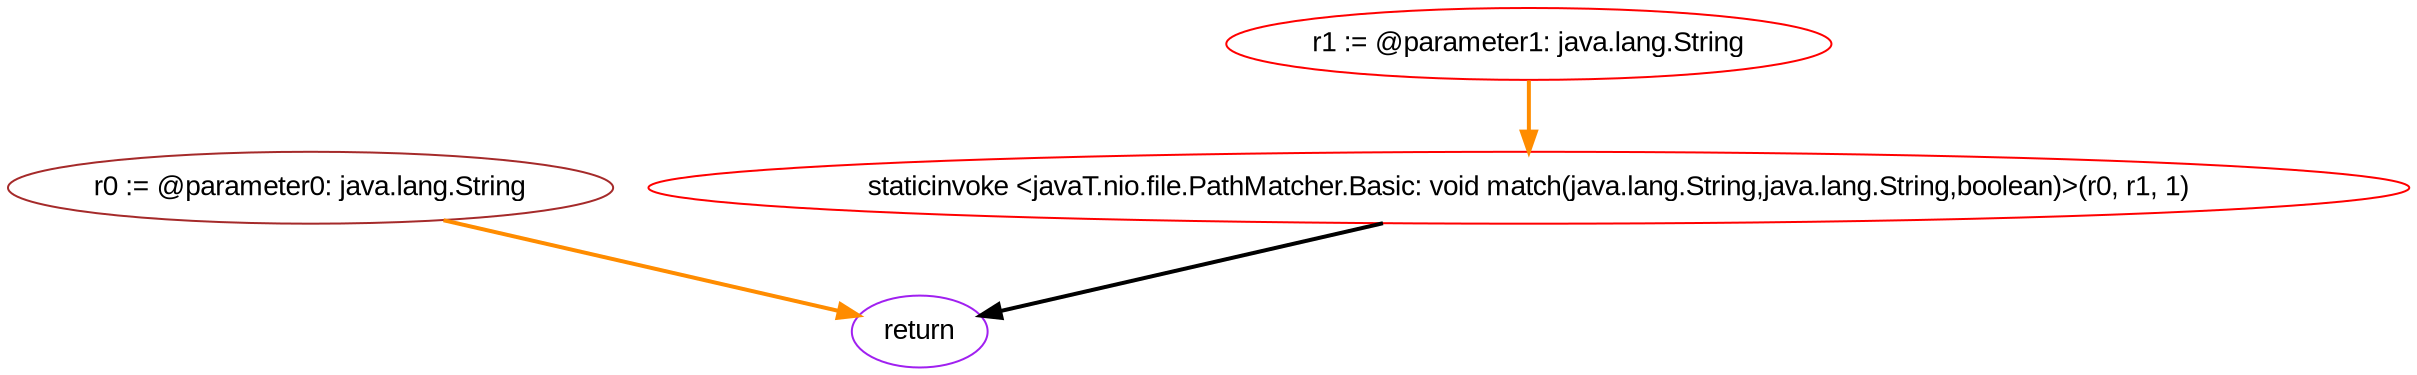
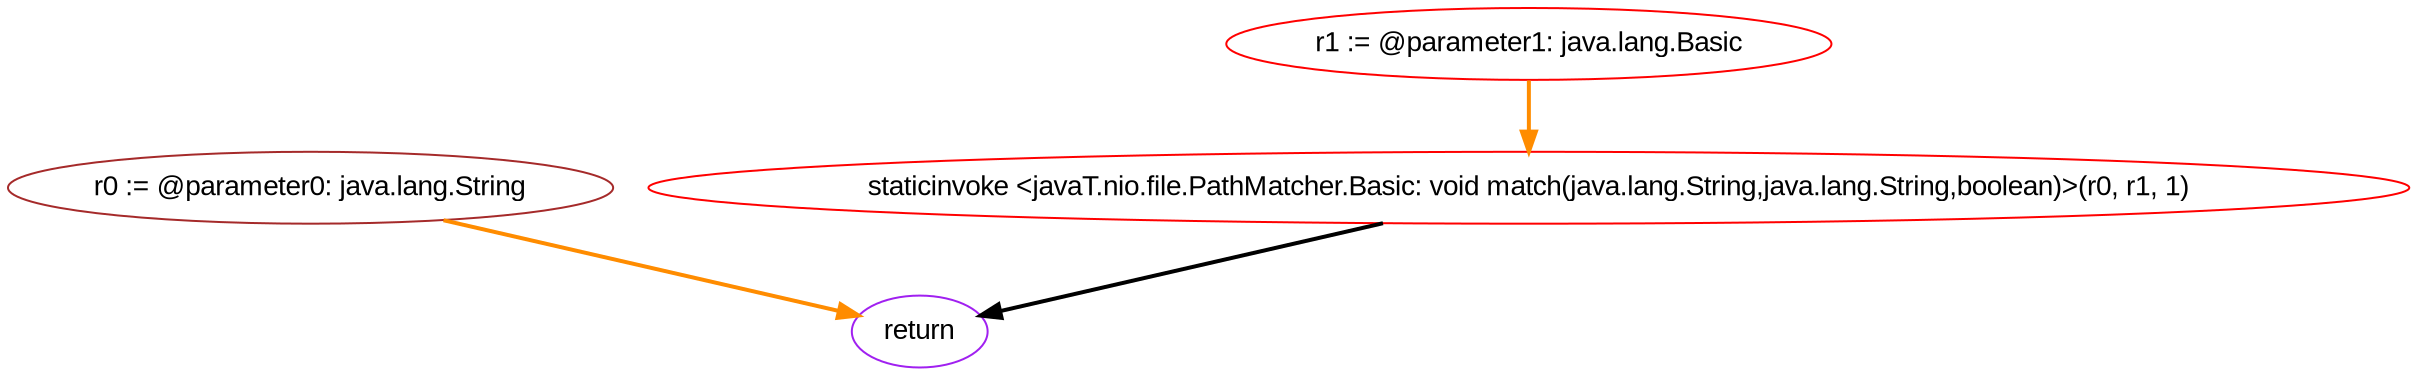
(1529, 44) -> (1529, 44)
